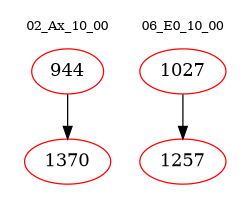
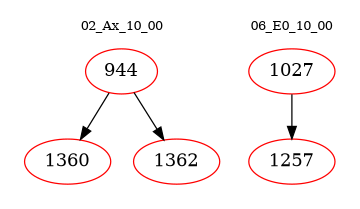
(68, 162) -> (68, 162)
none -> (177, 162)
